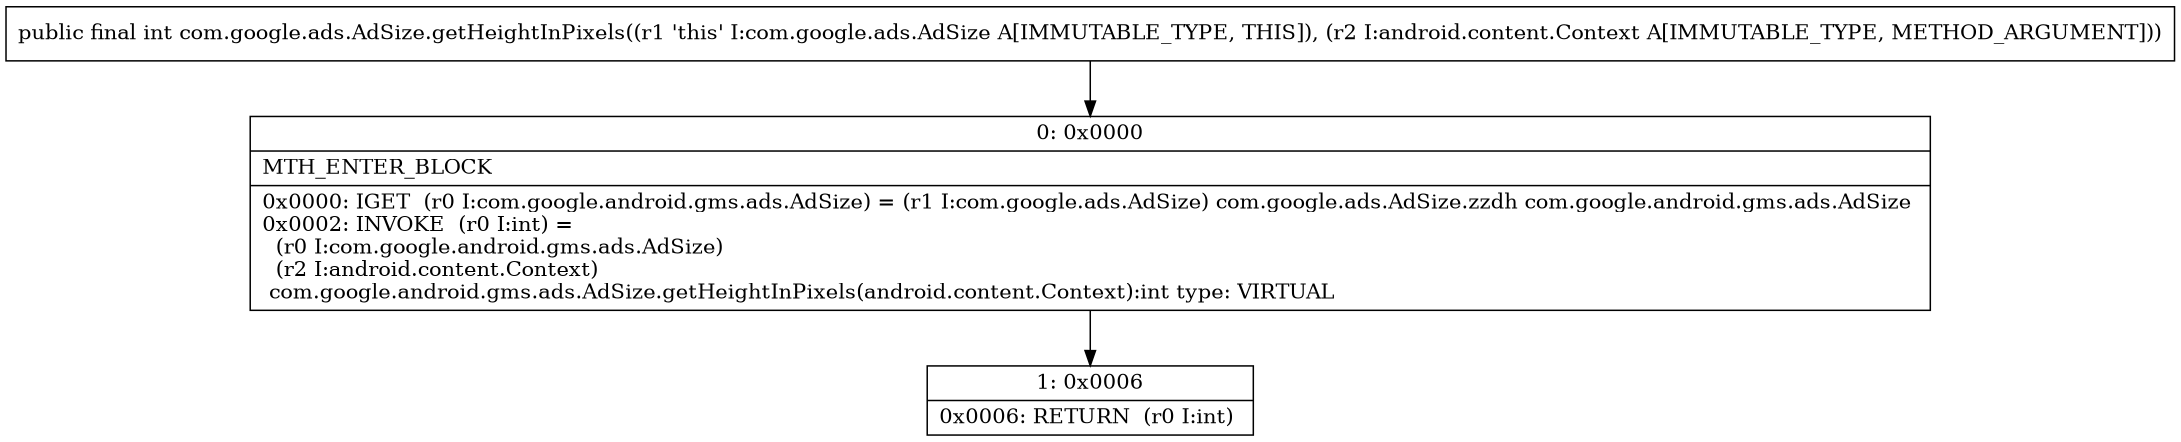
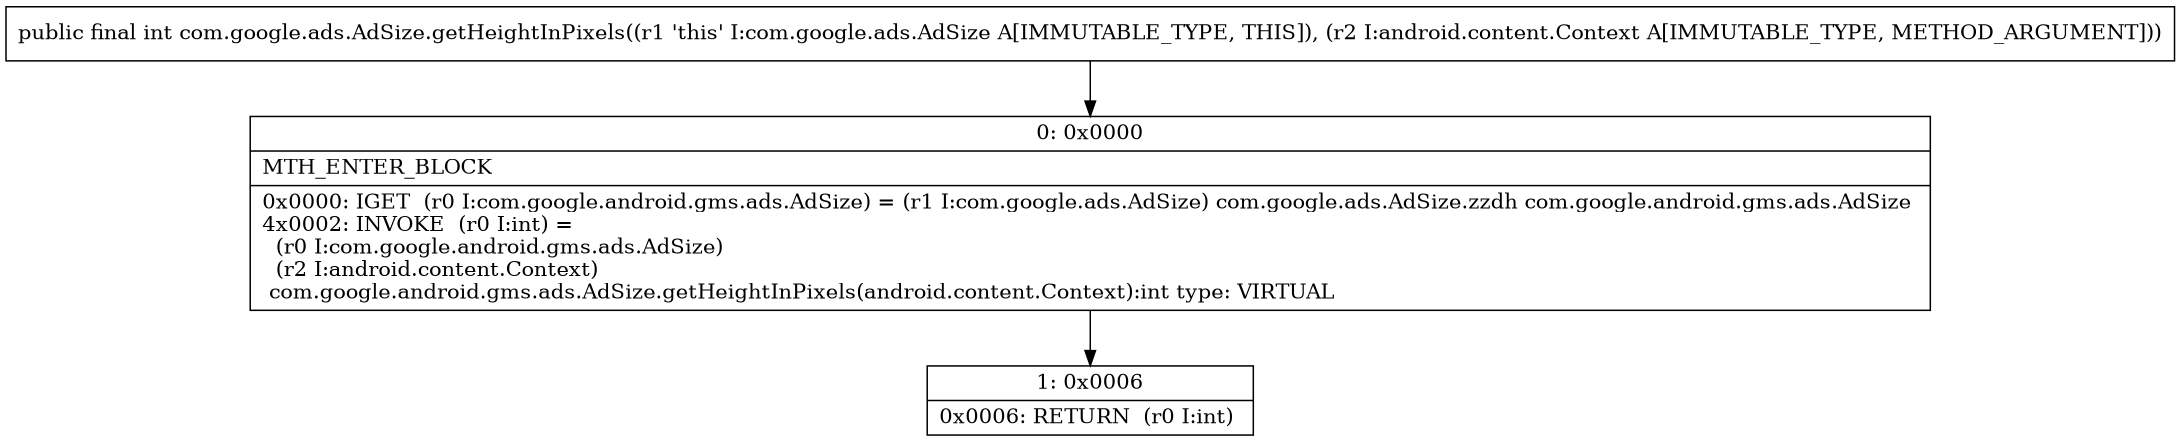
(422, 225) -> (422, 225)
